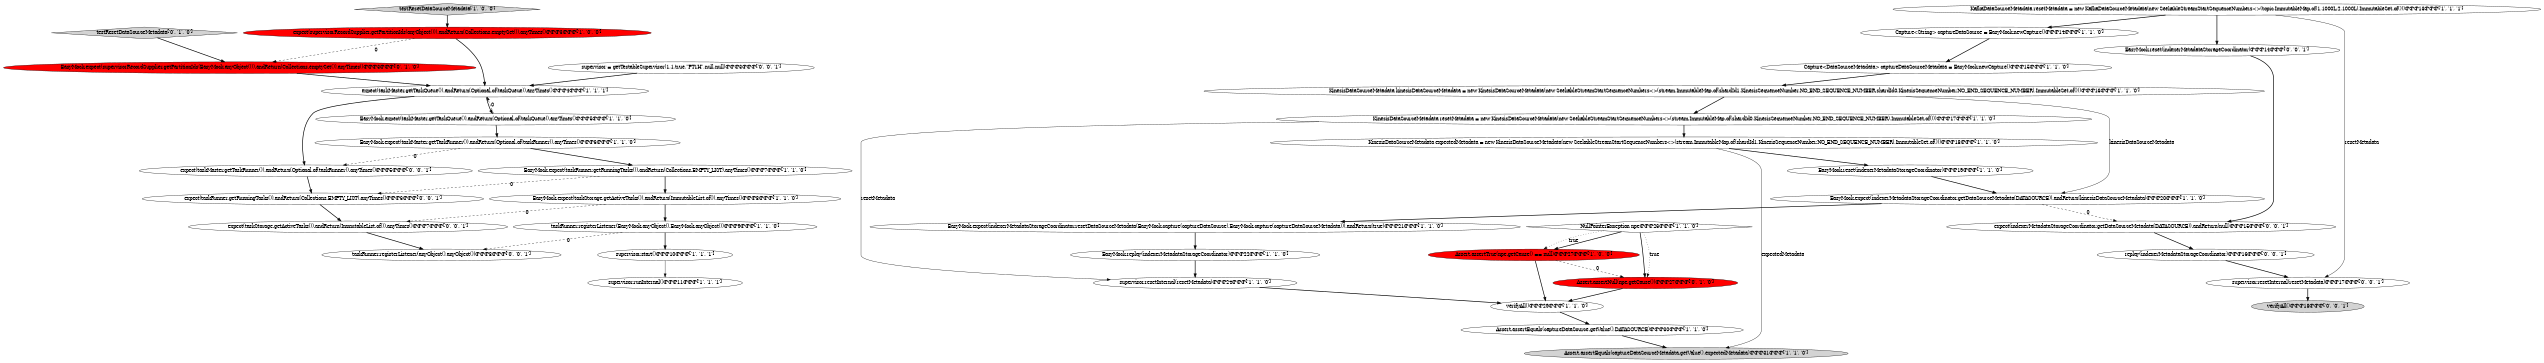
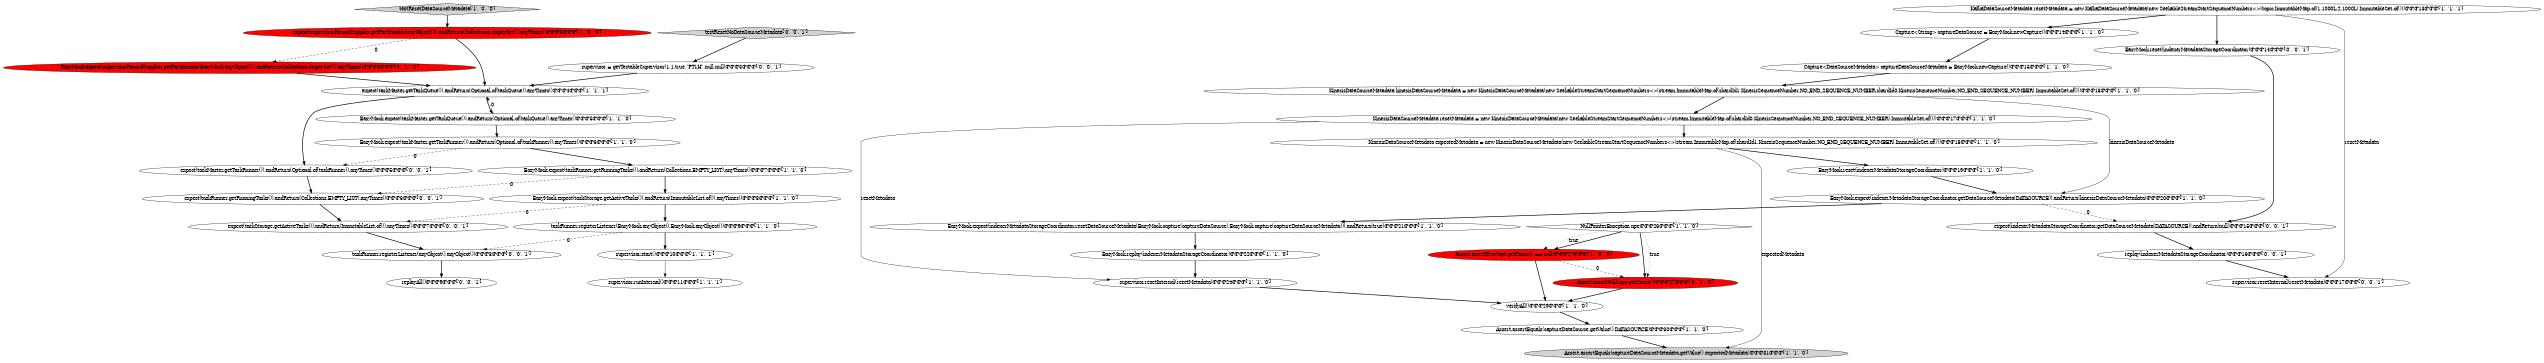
(144, 33) -> none
none -> (756, 33)
none -> (441, 283)
(2308, 306) -> none
